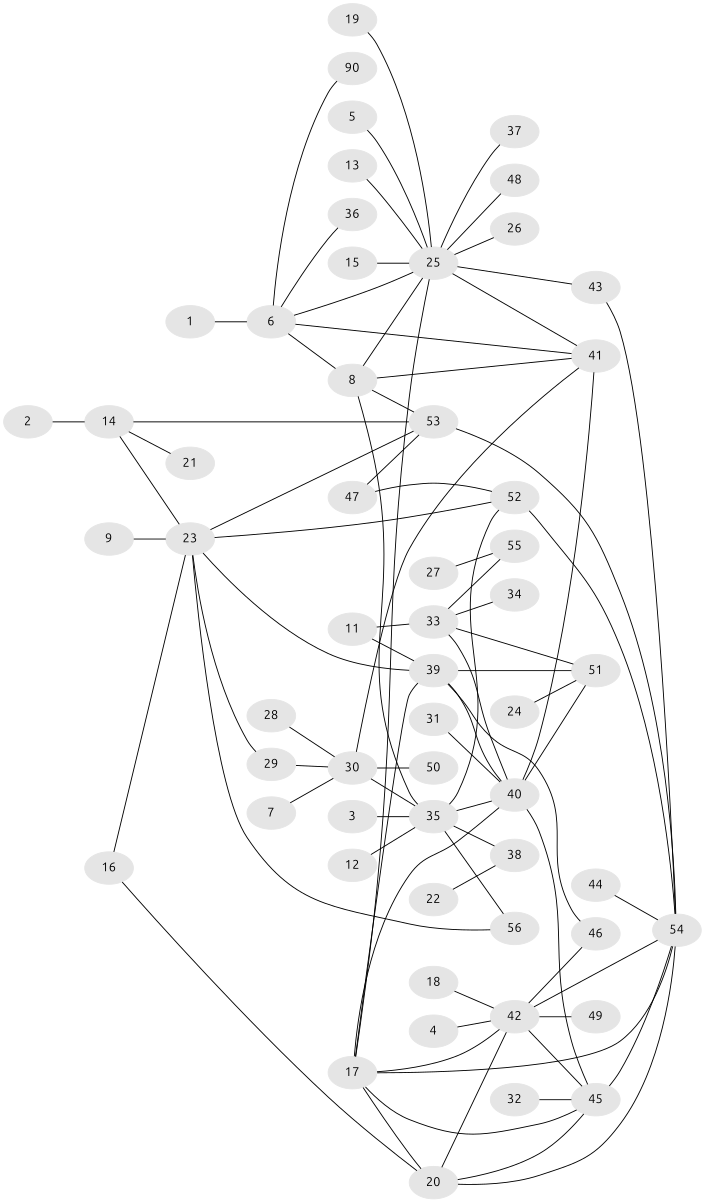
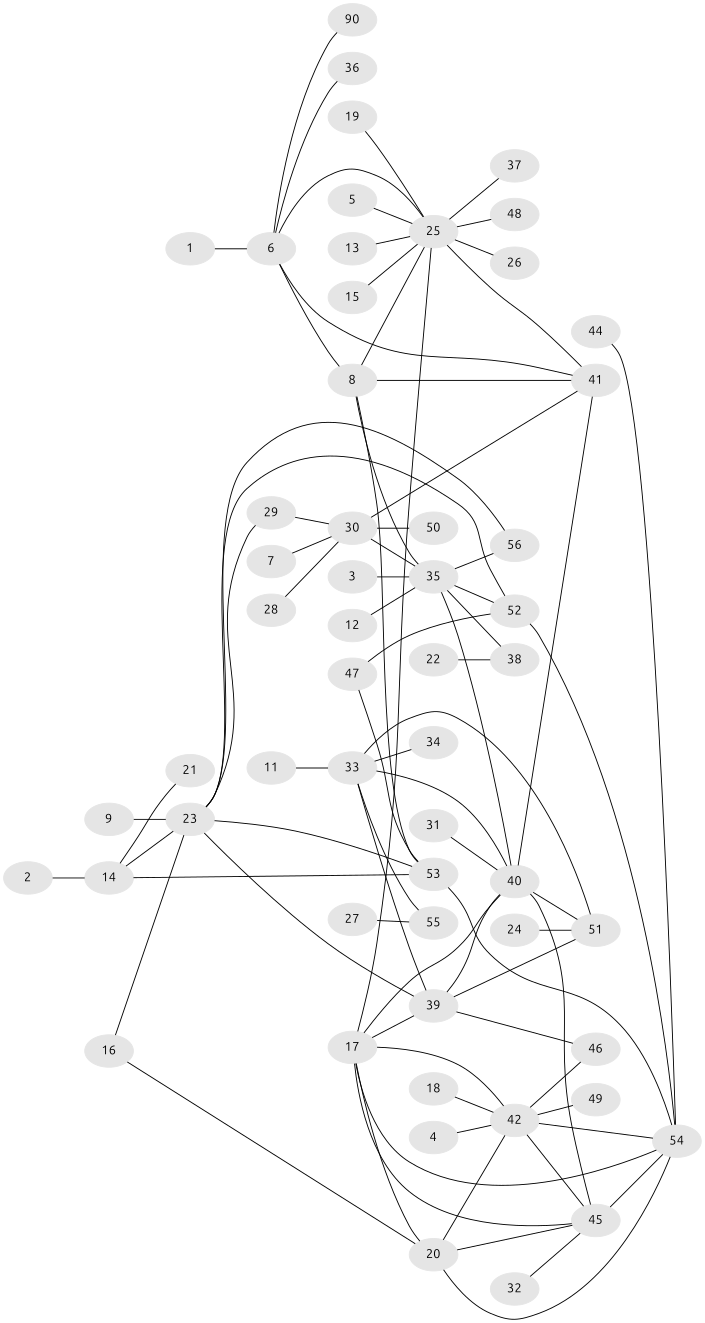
(596, 288) -> none
(397, 652) -> (391, 893)
